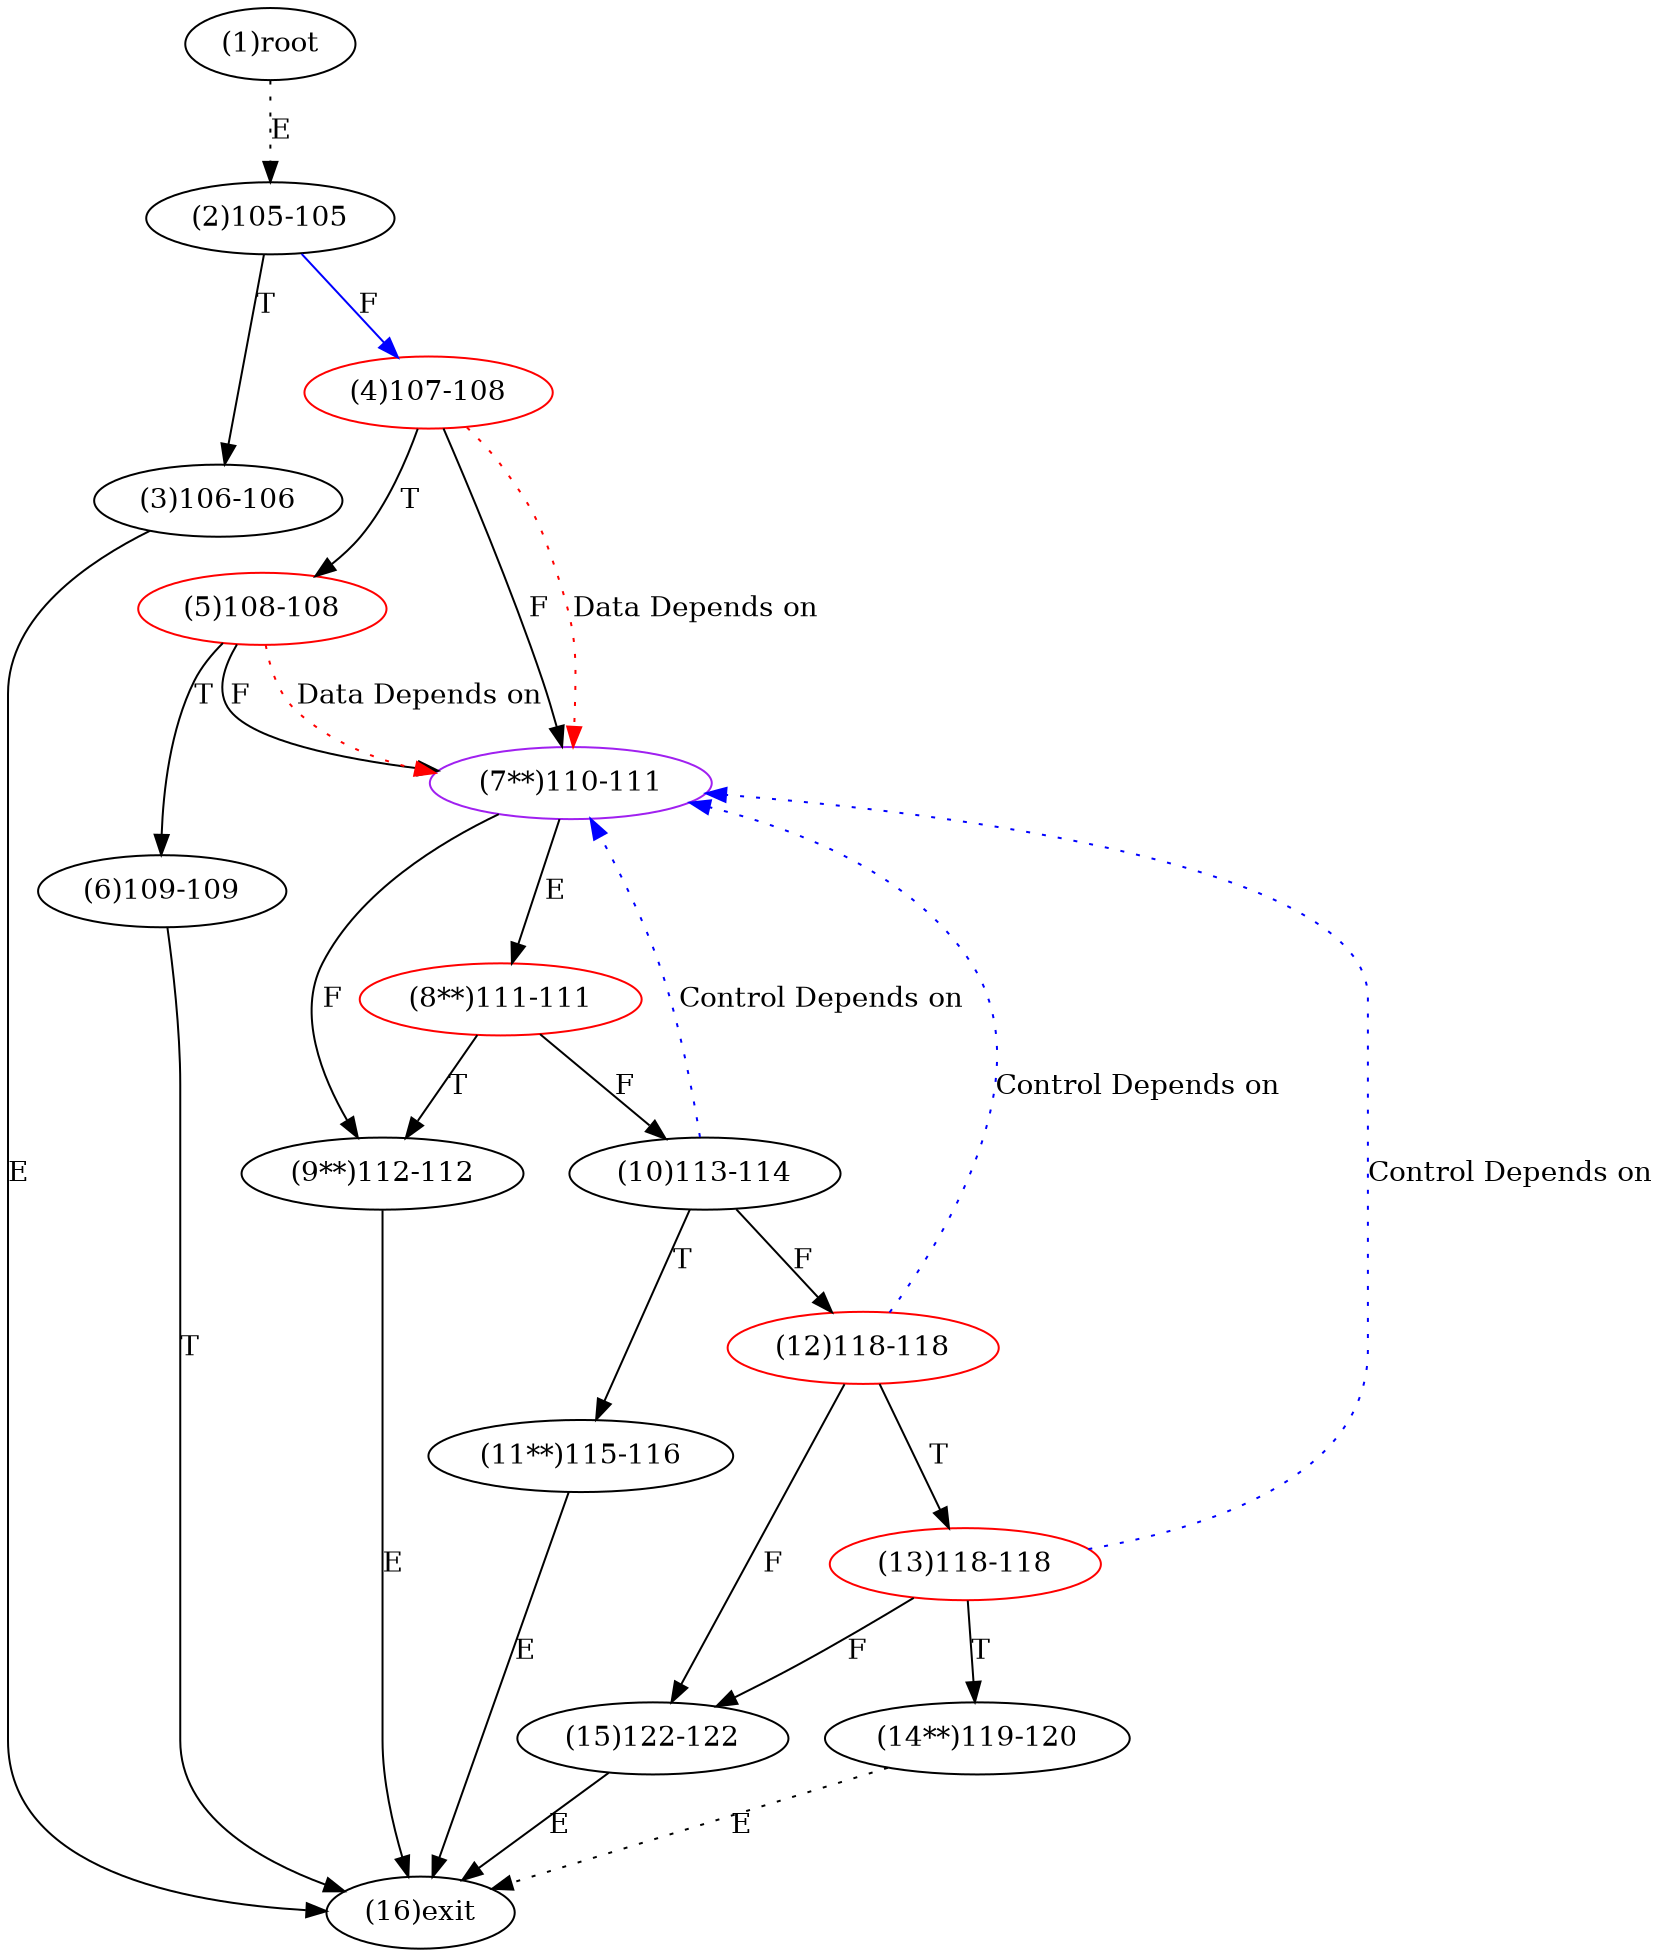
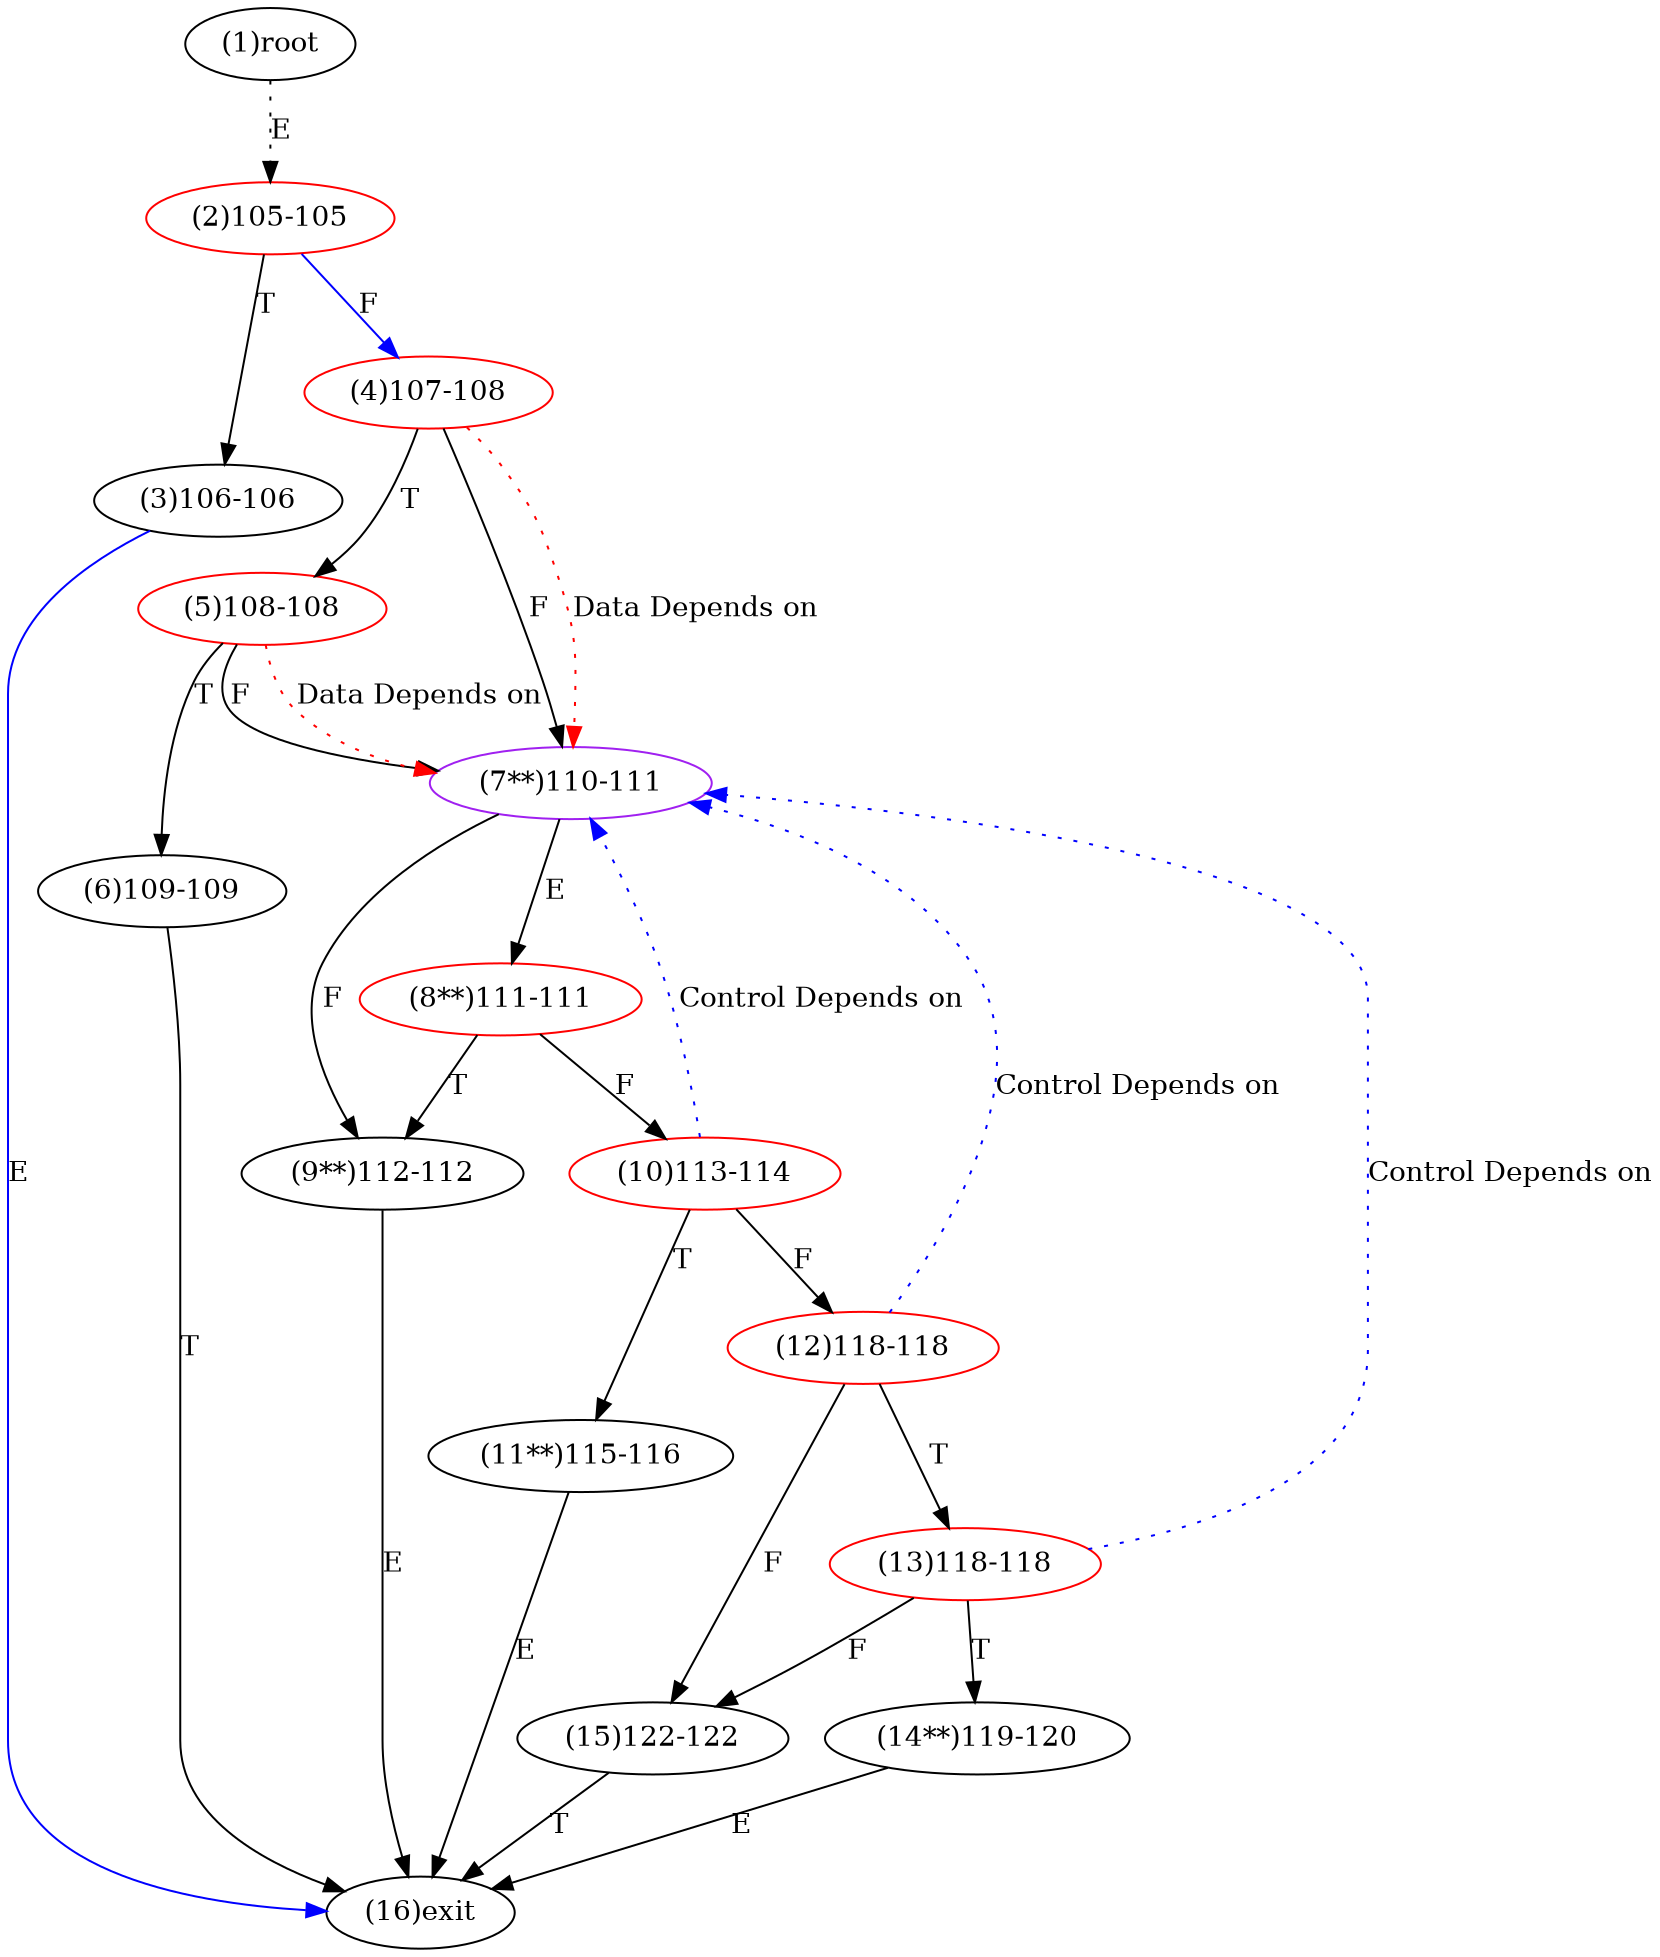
(270, 218) -> (270, 218)
(705, 1174) -> (705, 1174)
(8, 1292) -> (8, 1292)
(700, 1825) -> (700, 1825)
(560, 1826) -> (560, 1826)
